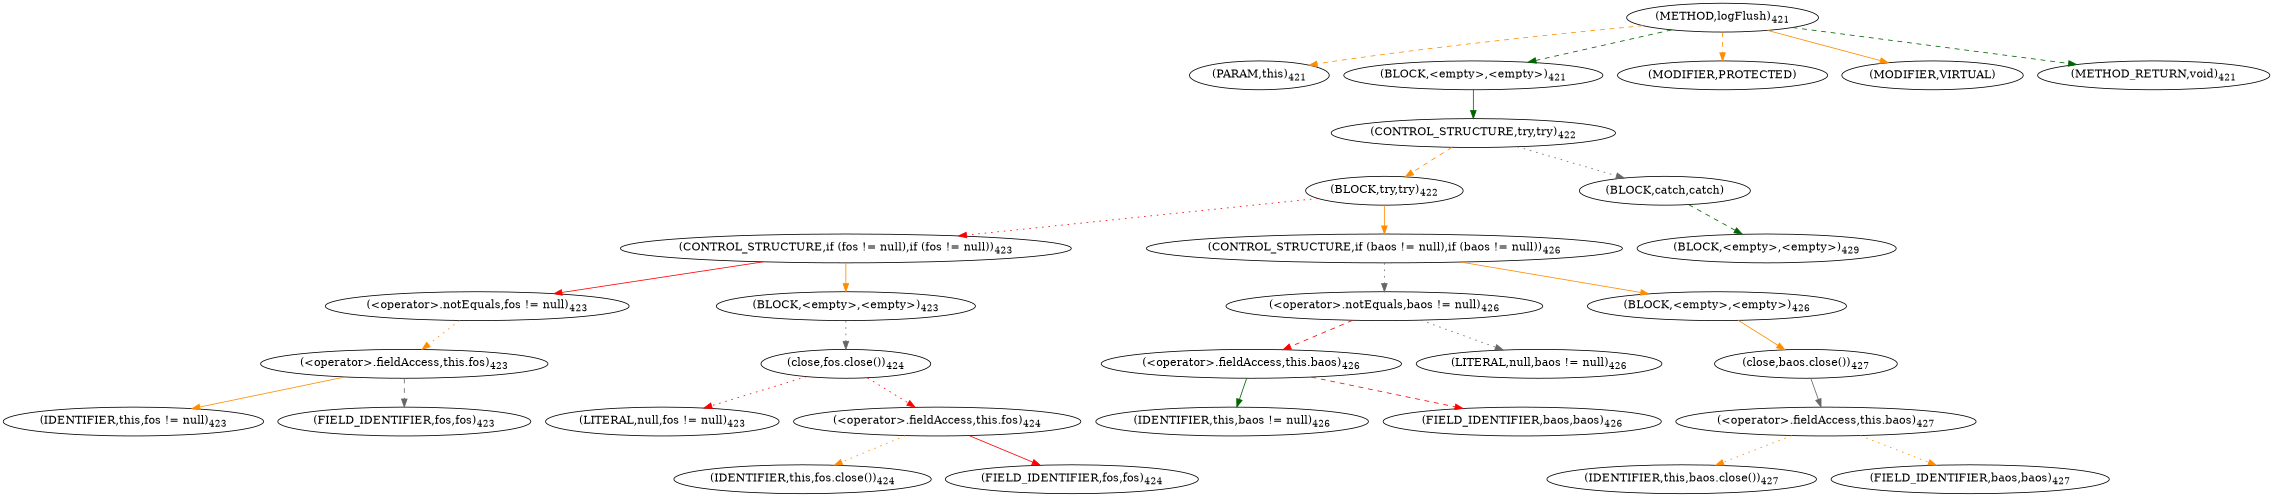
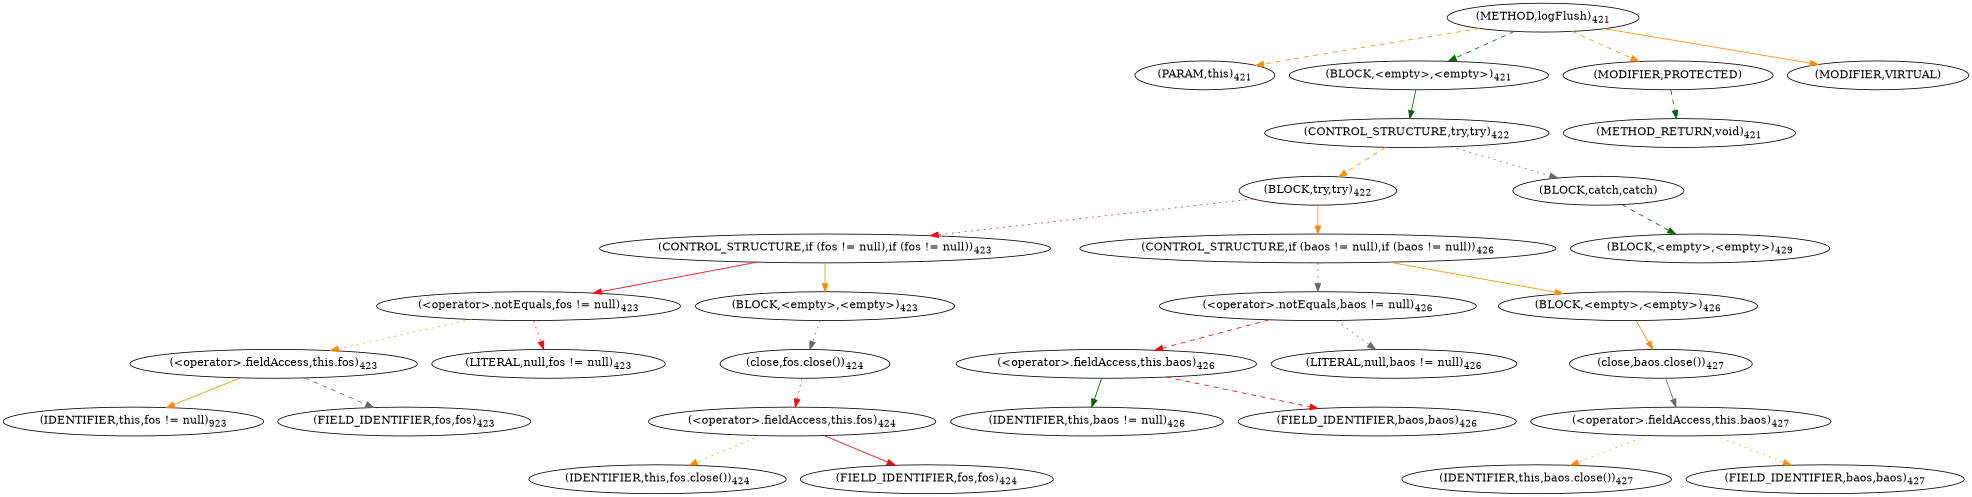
(1930, 45) -> (1673, 100)
(759, 391) -> (537, 331)
(218, 420) -> (218, 420)
